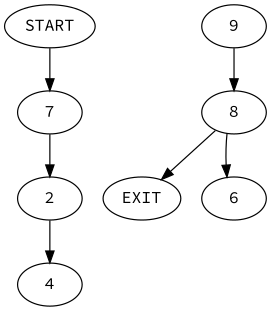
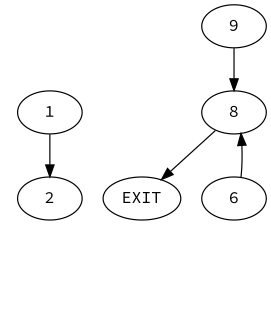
(50, 26) -> none
(50, 112) -> (50, 112)
(226, 149) -> (242, 161)
(50, 285) -> none
